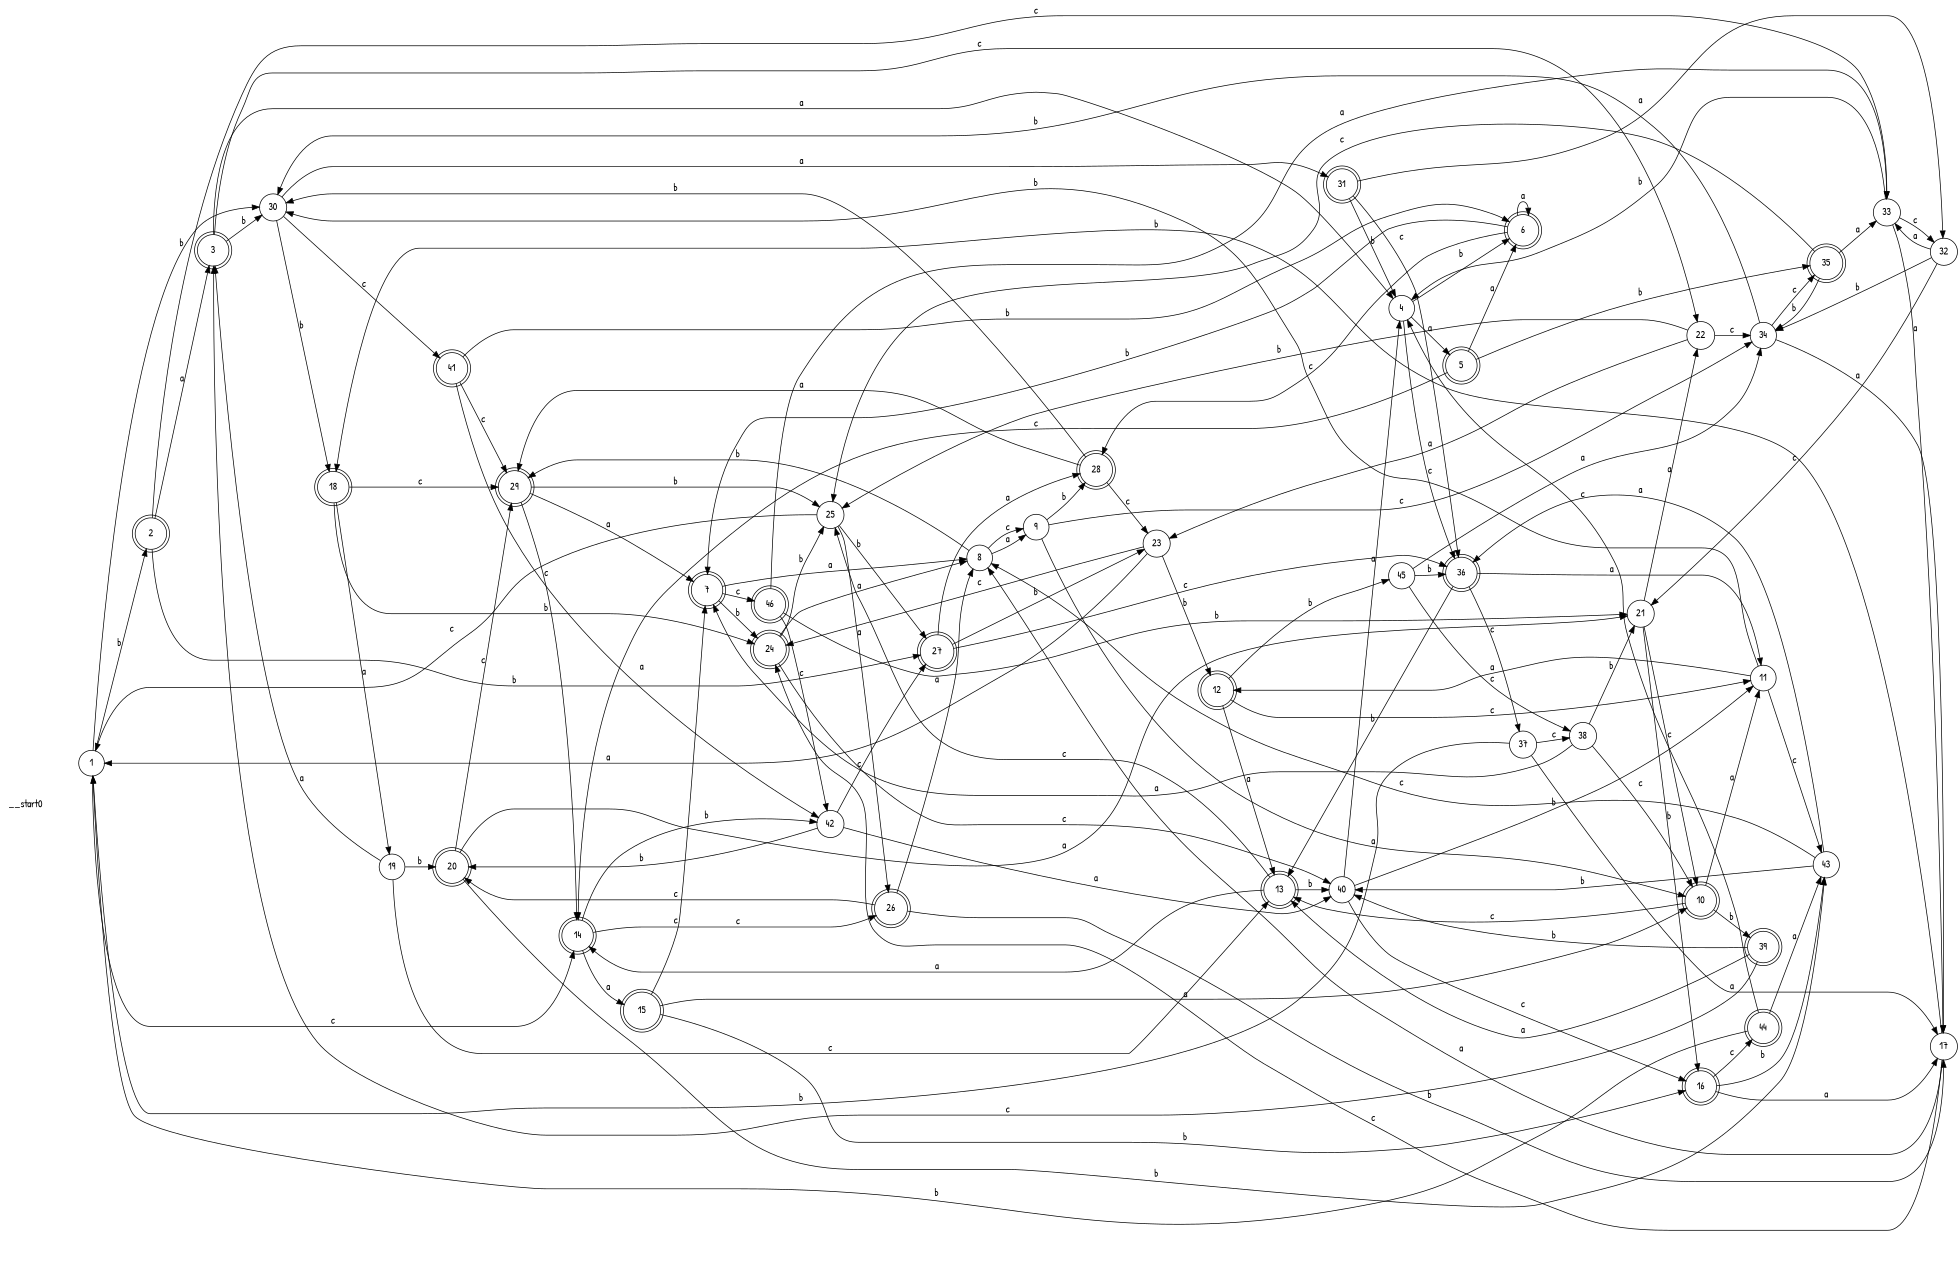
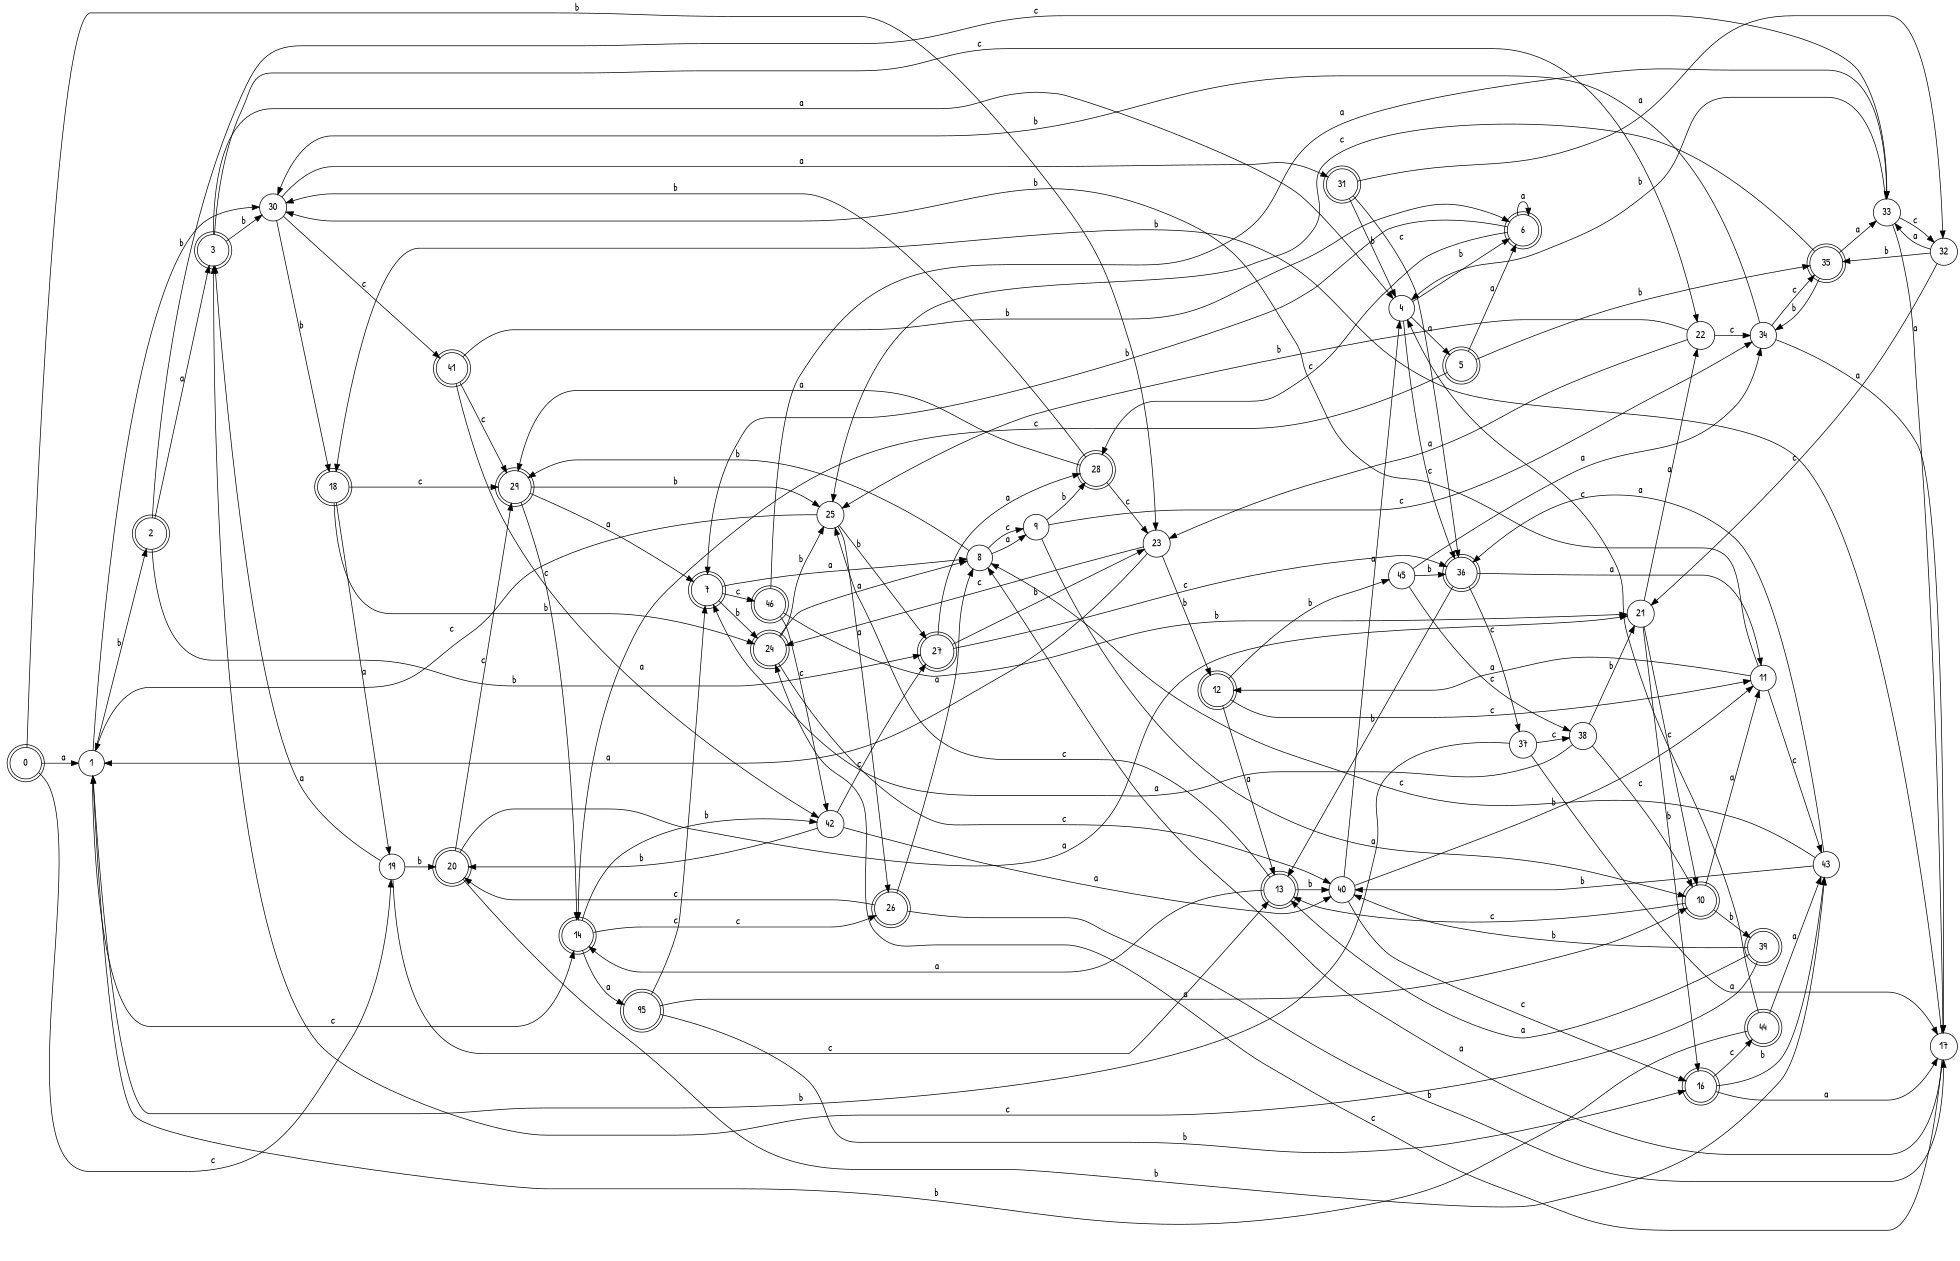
(1857, 294) -> (1890, 257)
none -> (26, 763)
(26, 805) -> none
(642, 1011) -> (642, 1011)
